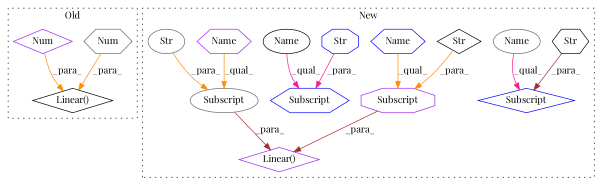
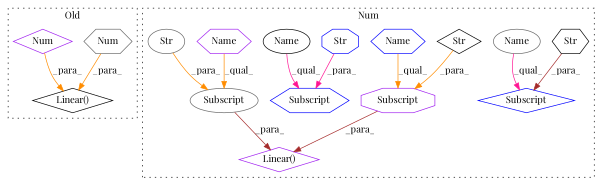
(368, 16) -> (368, 16)
